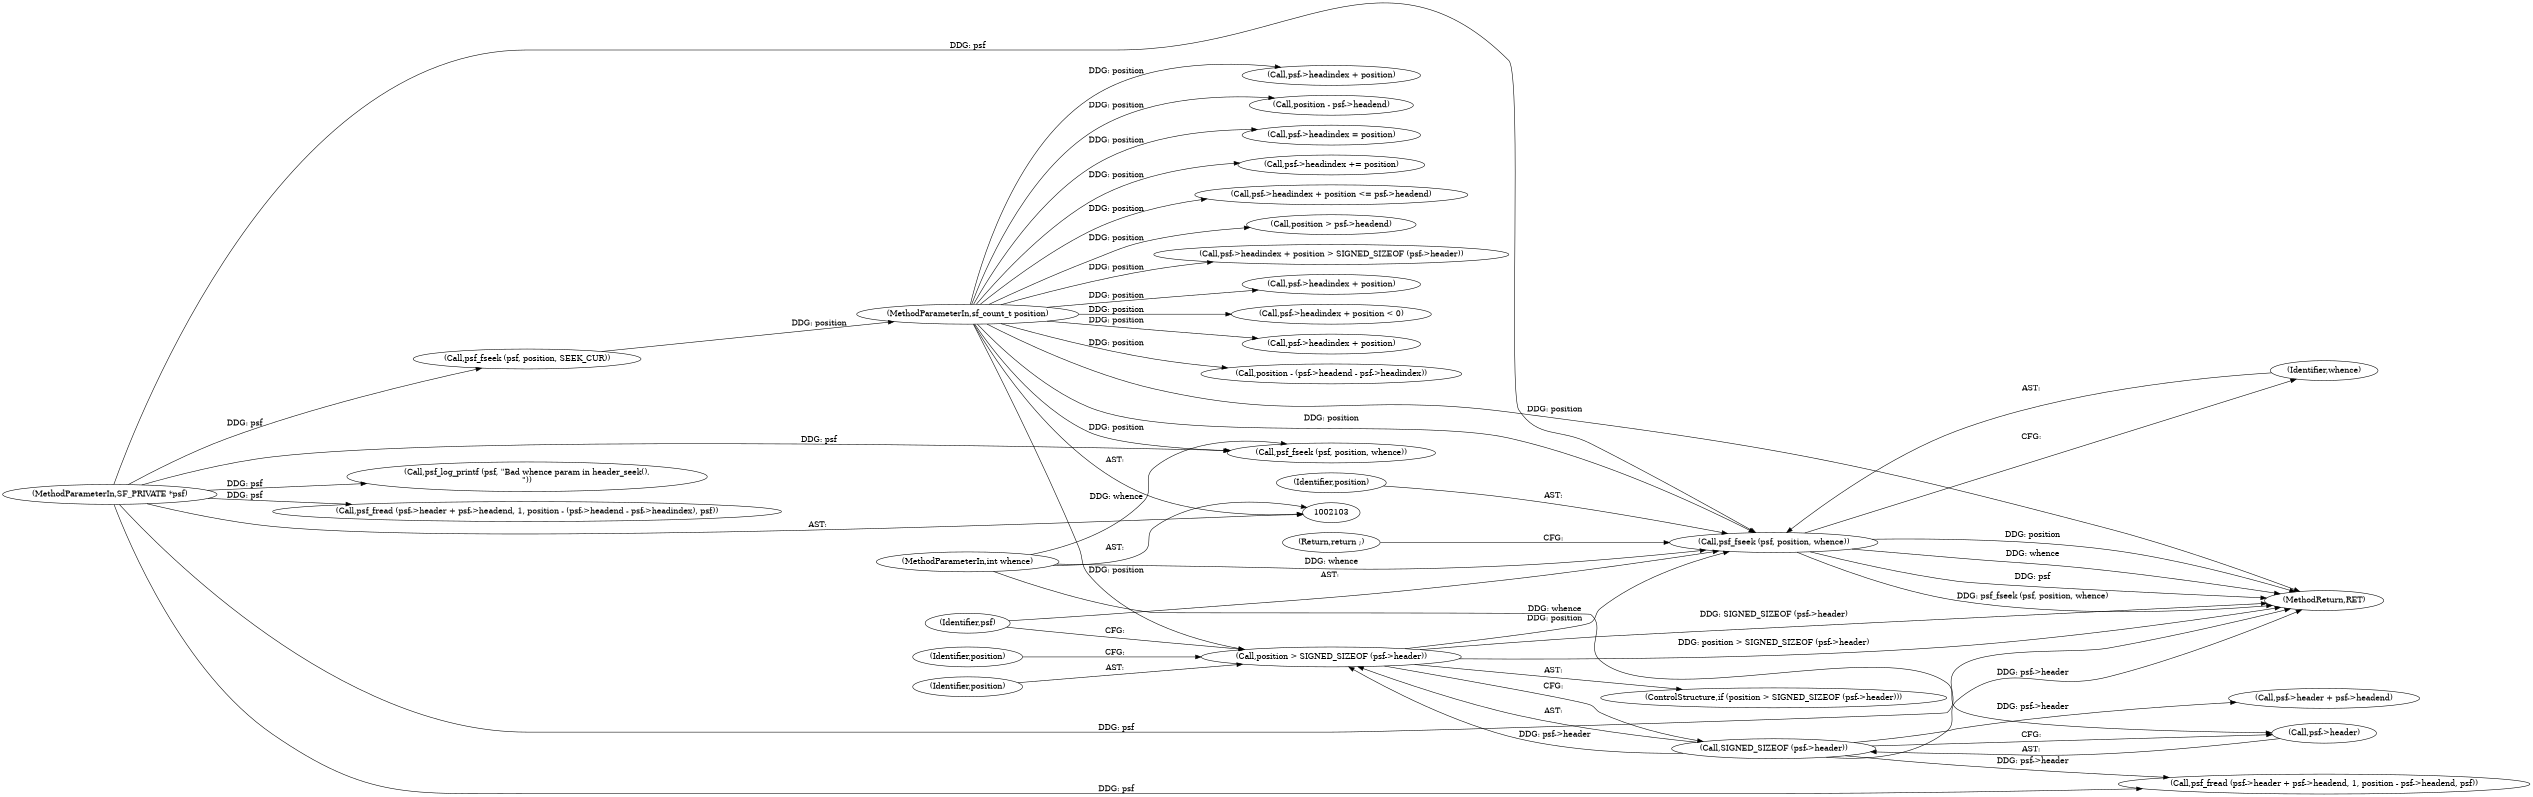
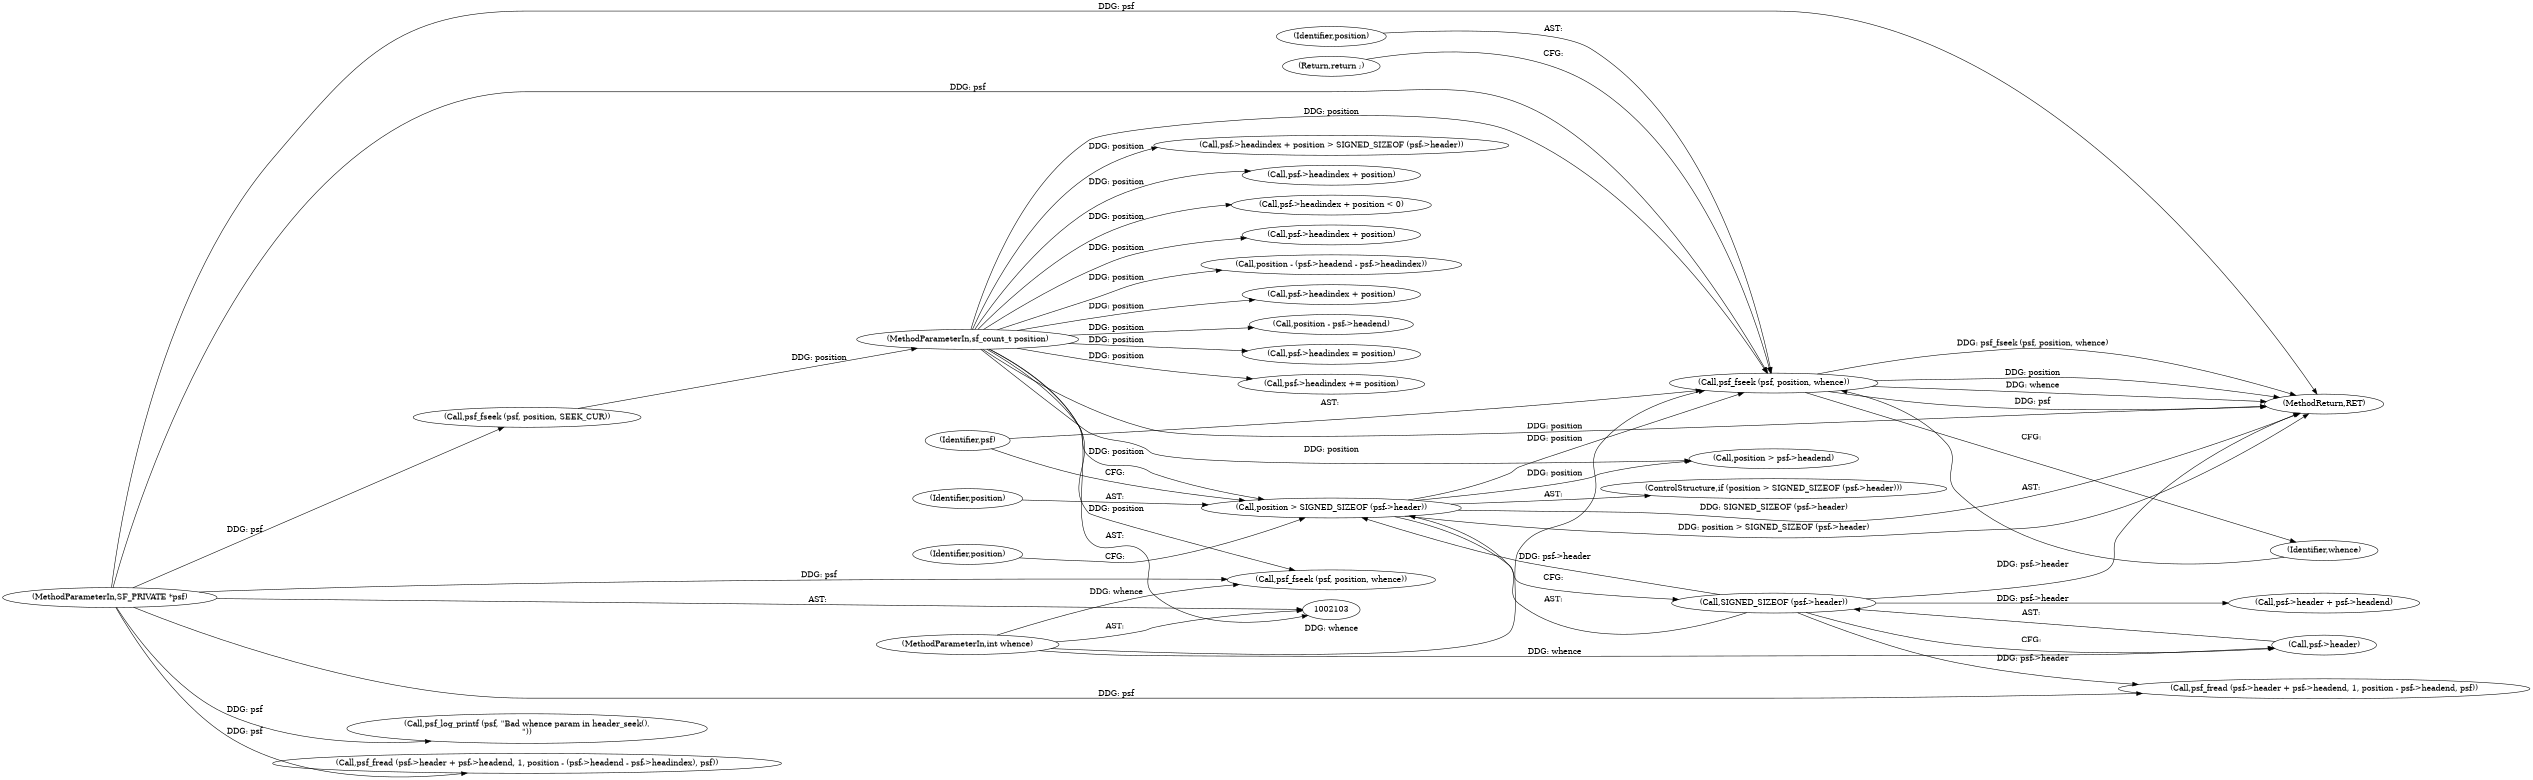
(1331, 195) -> none
none -> (1552, 485)
